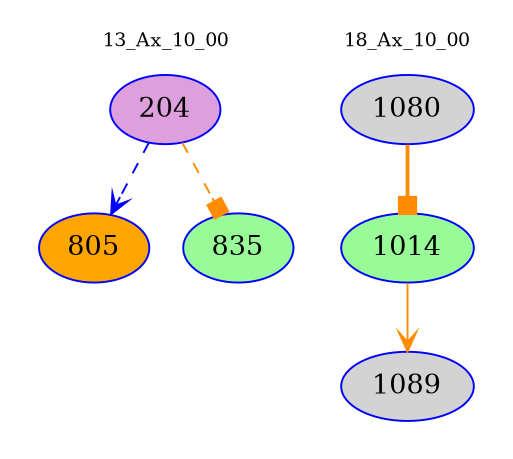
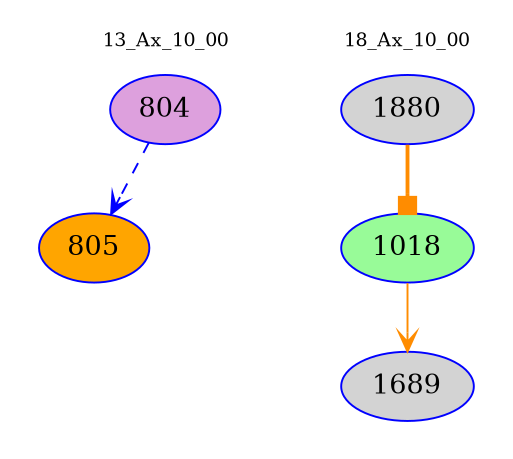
(165, 110) -> (165, 110)
(408, 110) -> (408, 110)
(238, 248) -> none
(408, 248) -> (408, 248)
(408, 386) -> (408, 386)
